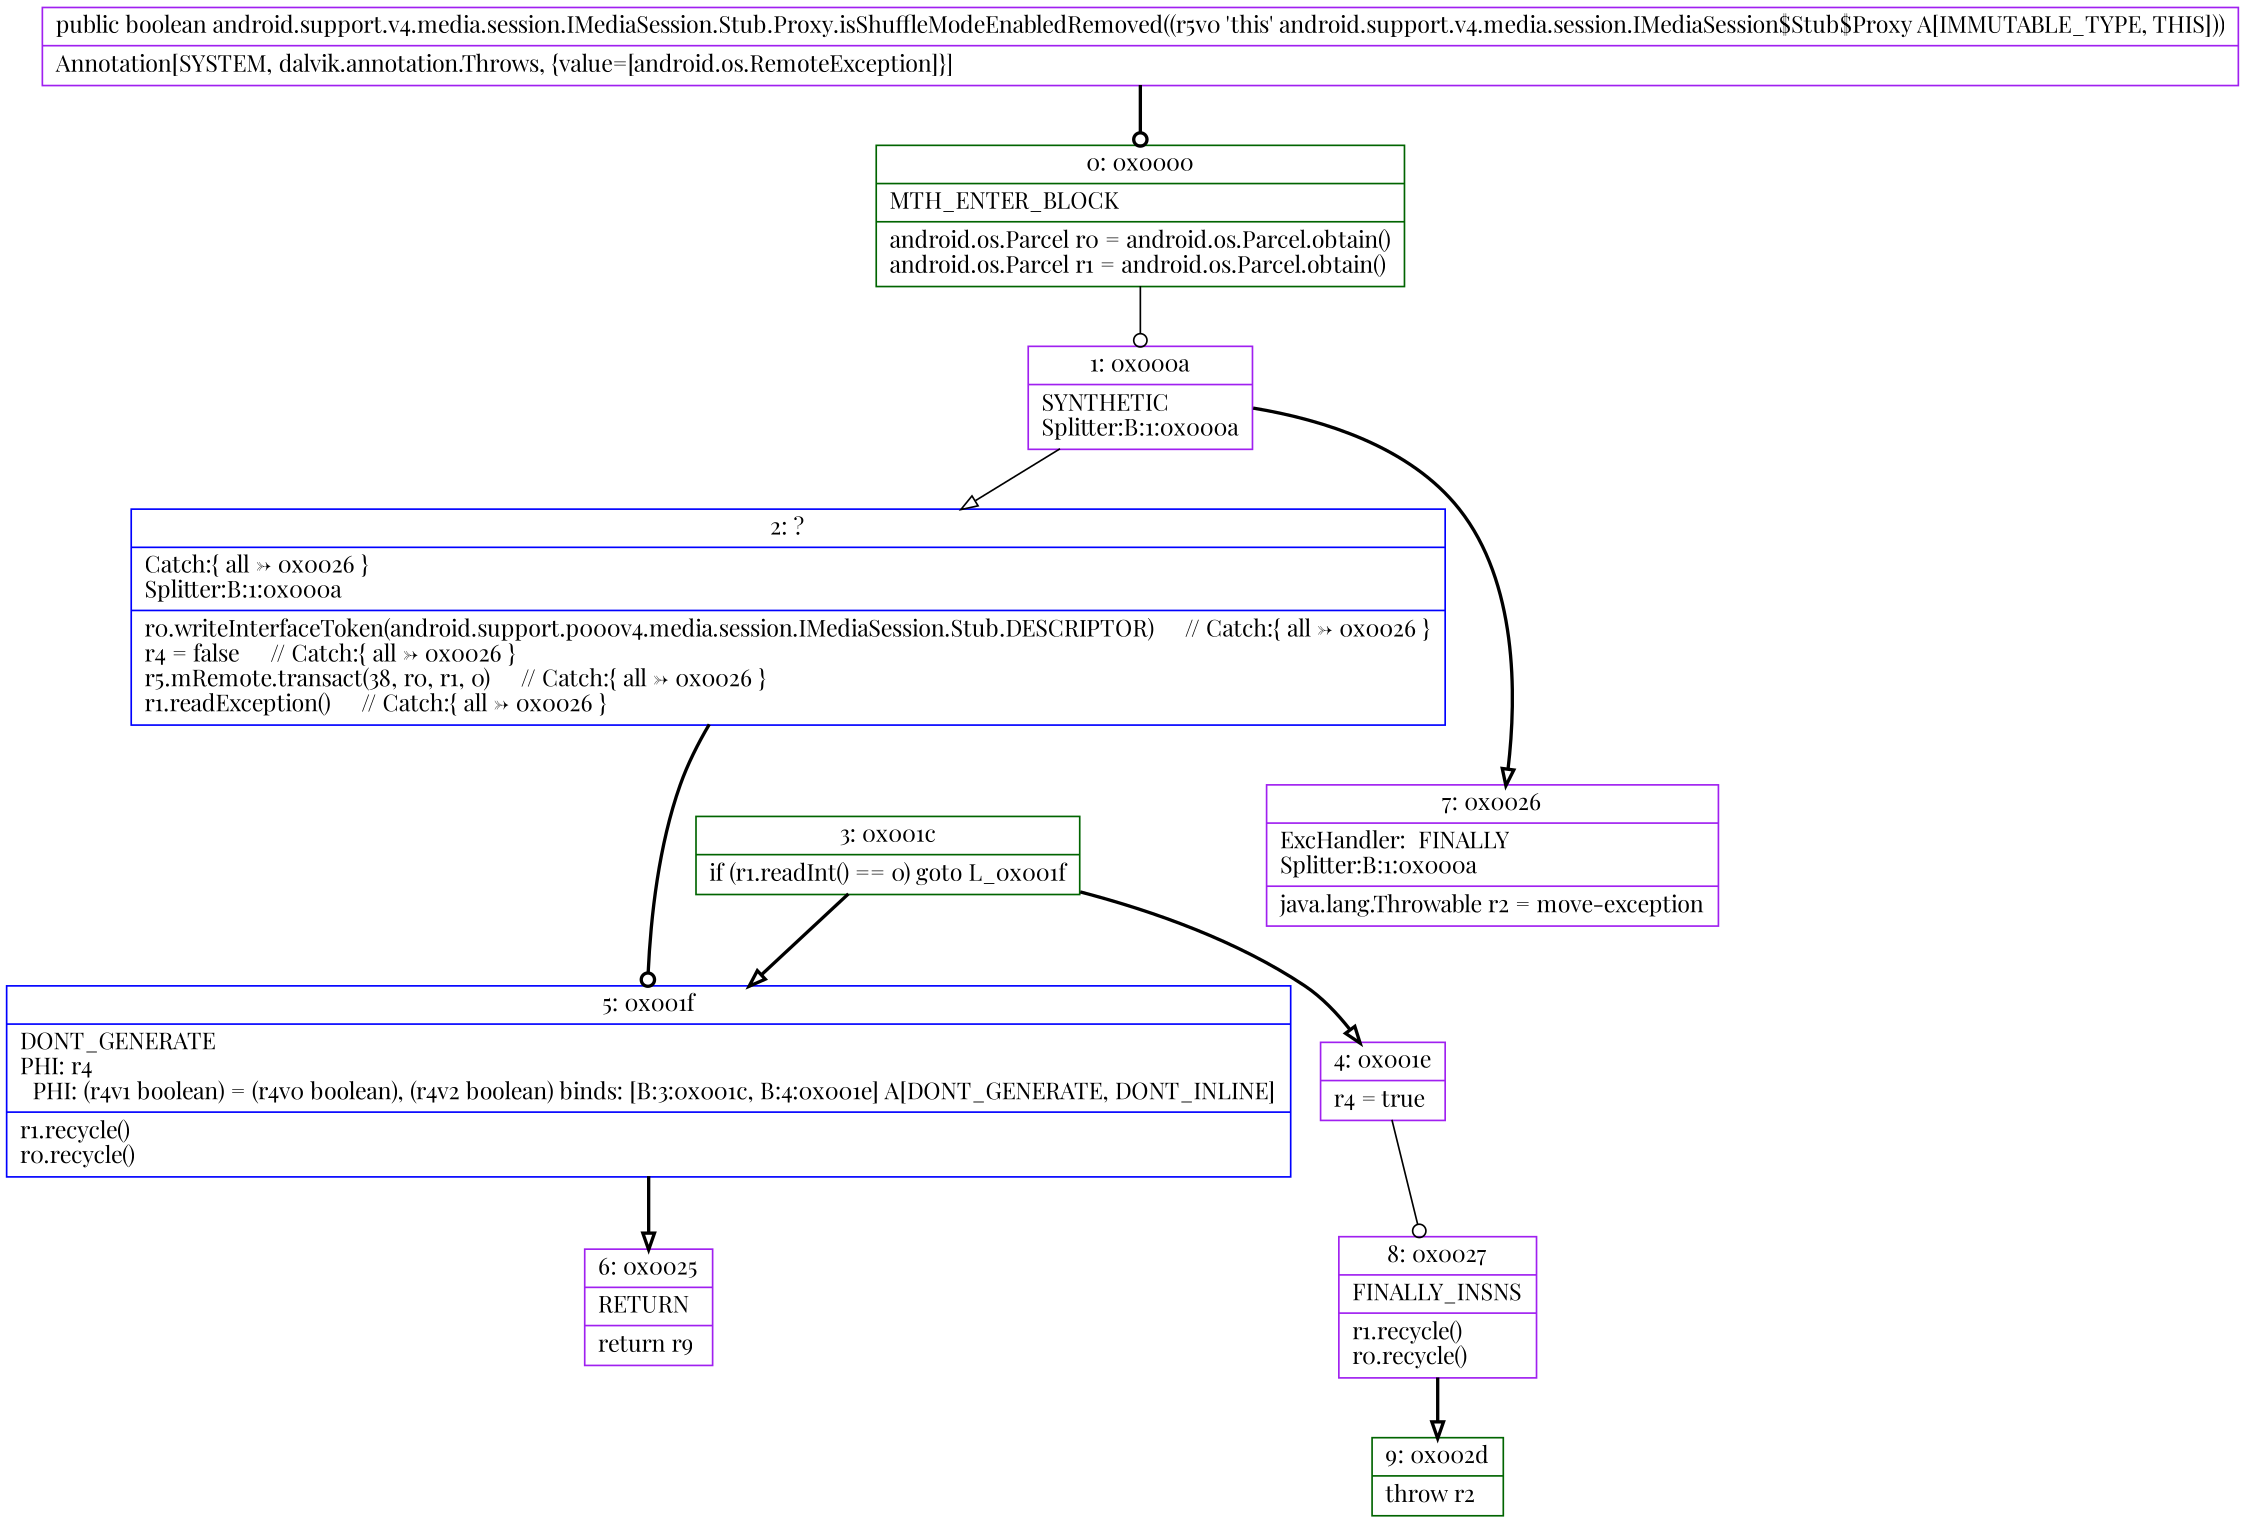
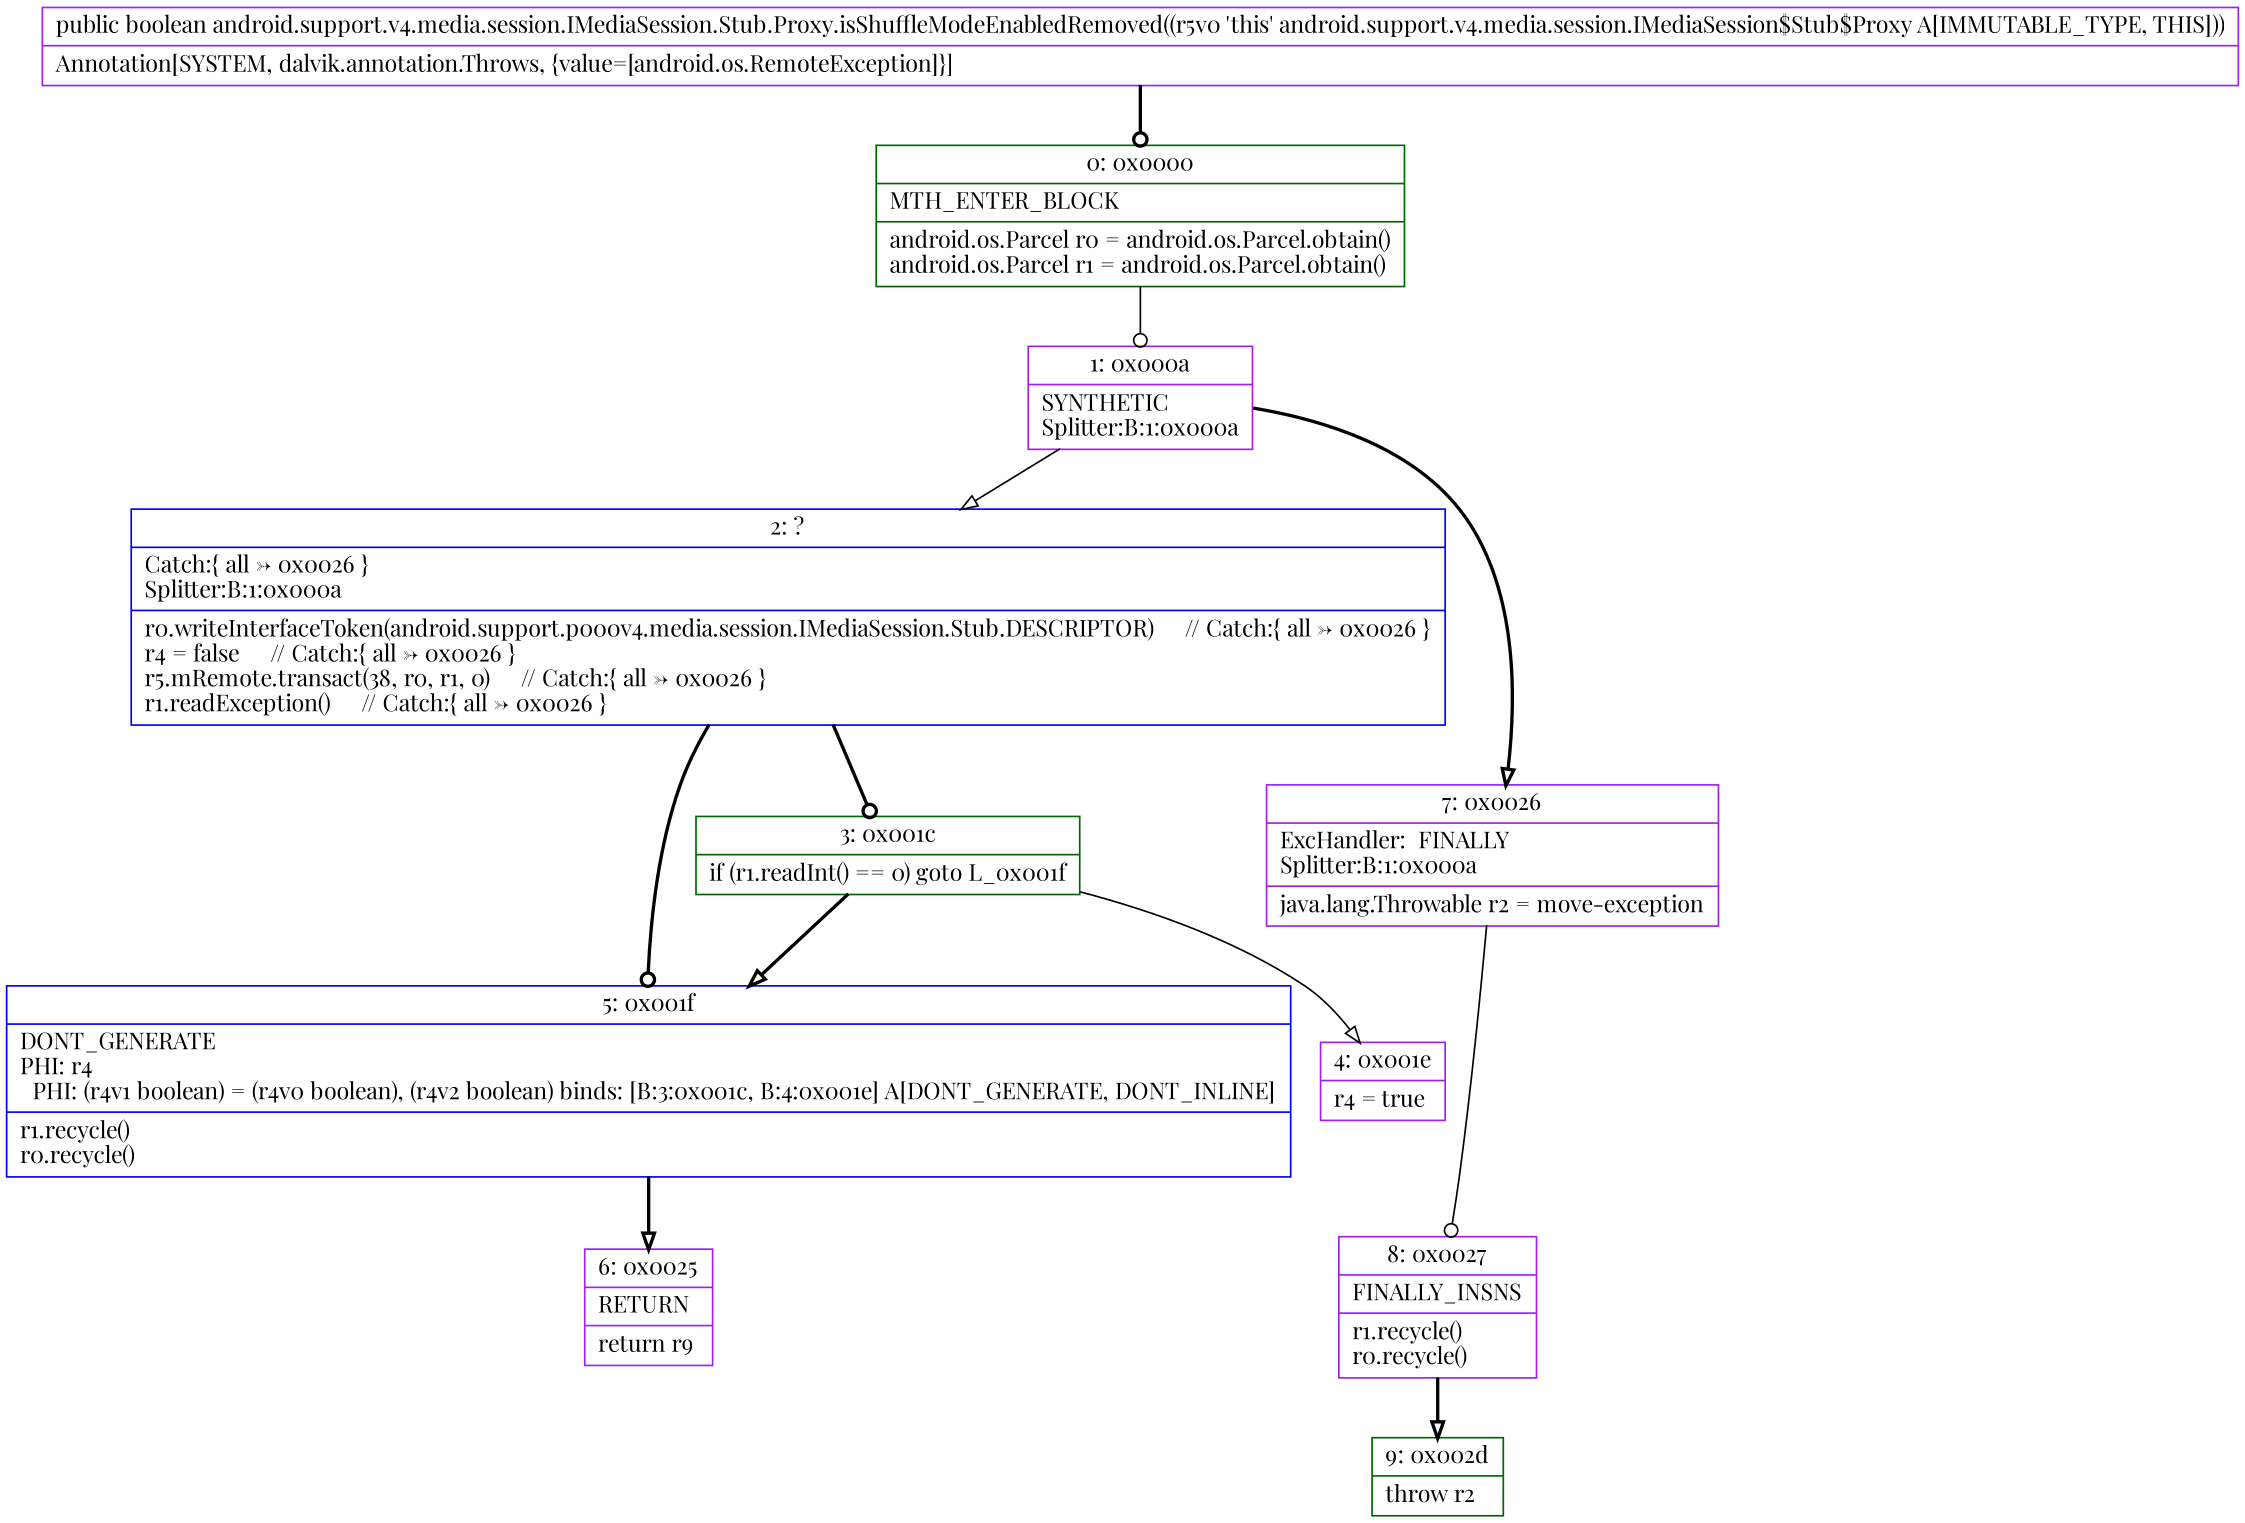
none -> (850, 765)
(1225, 942) -> (1225, 942)
(1405, 1172) -> (1472, 1075)
